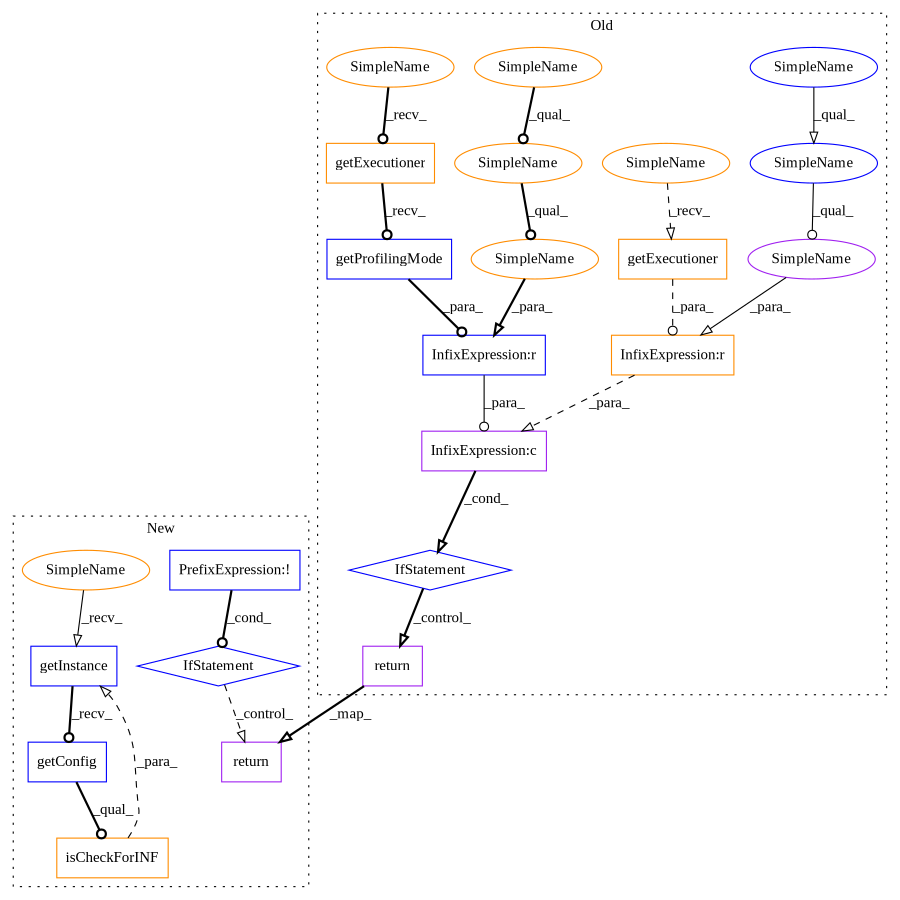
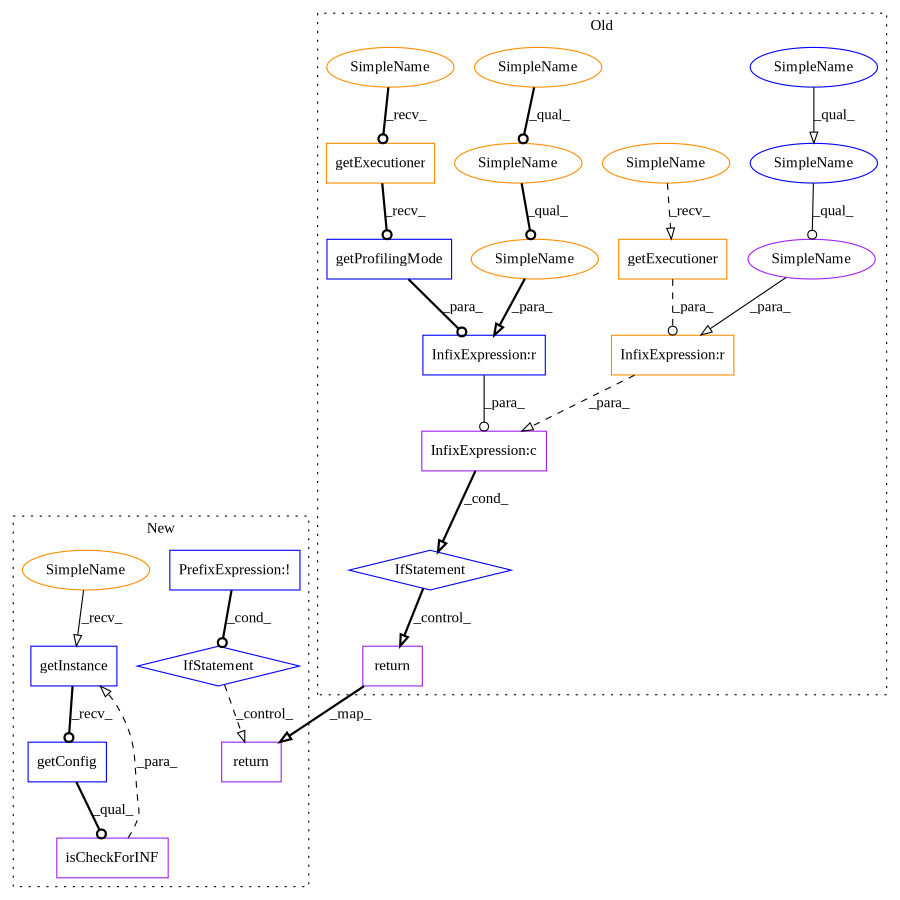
(112, 858) -> (112, 858)
